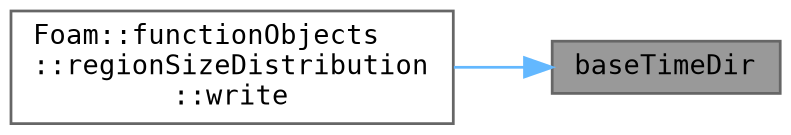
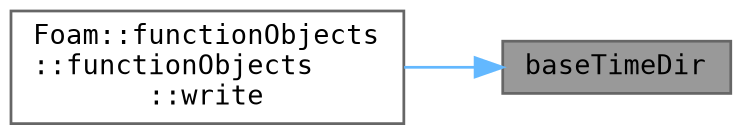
(232, 67) -> (207, 67)
